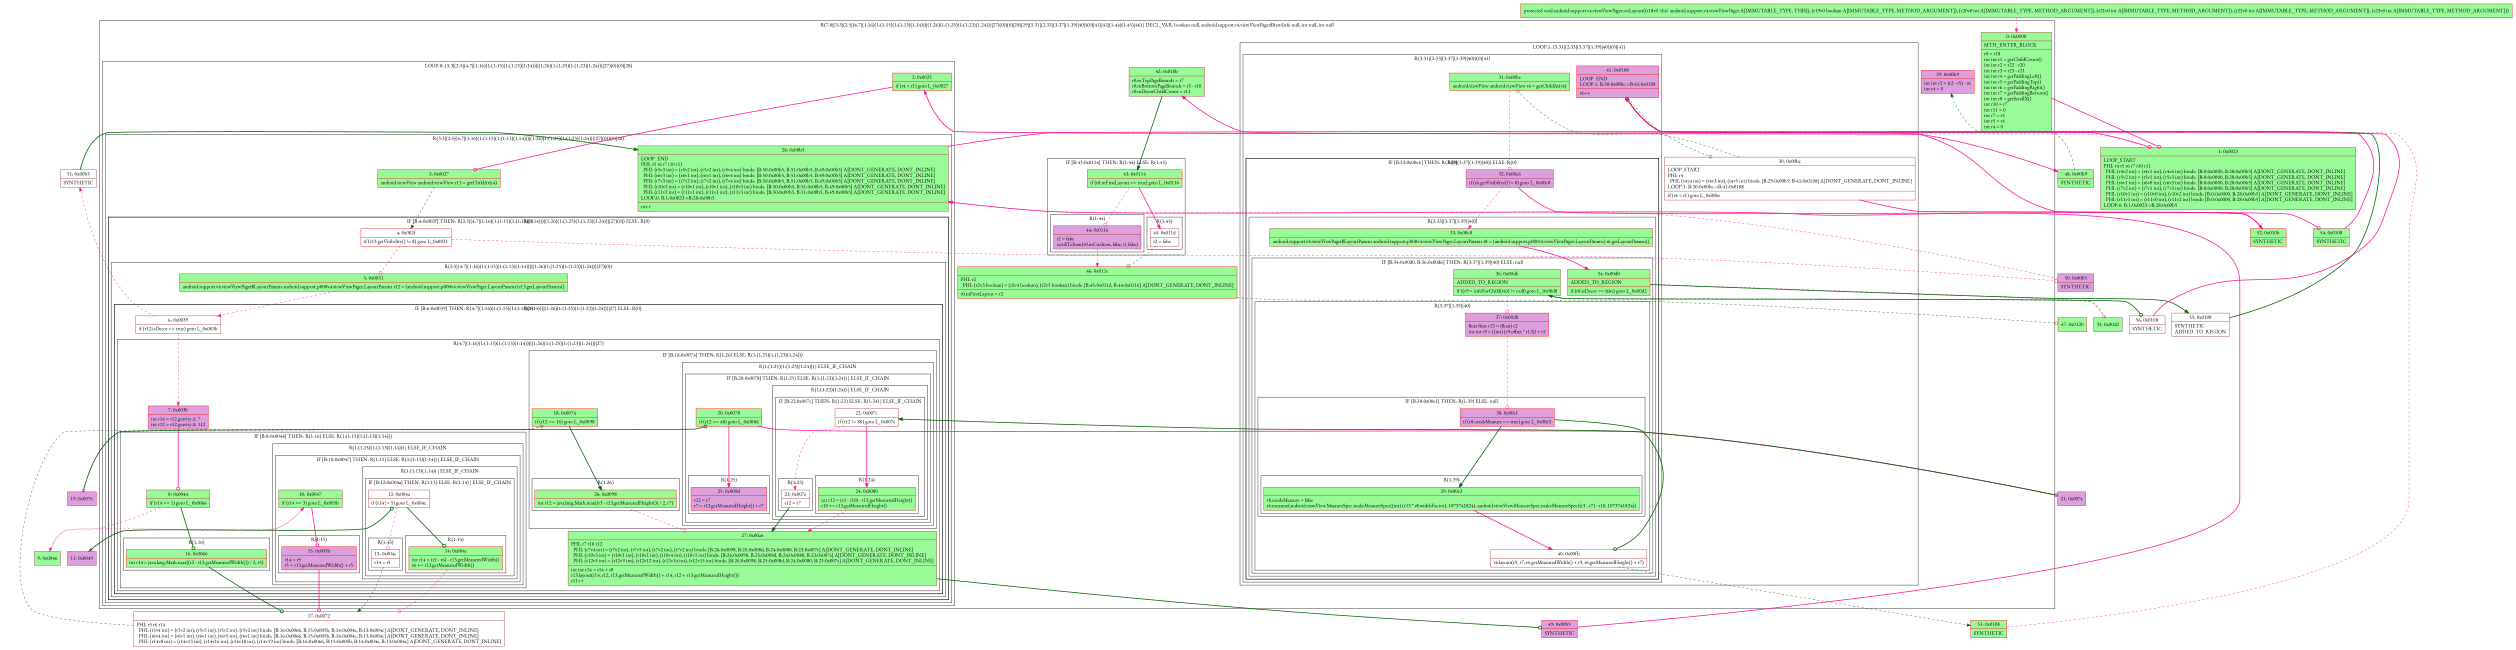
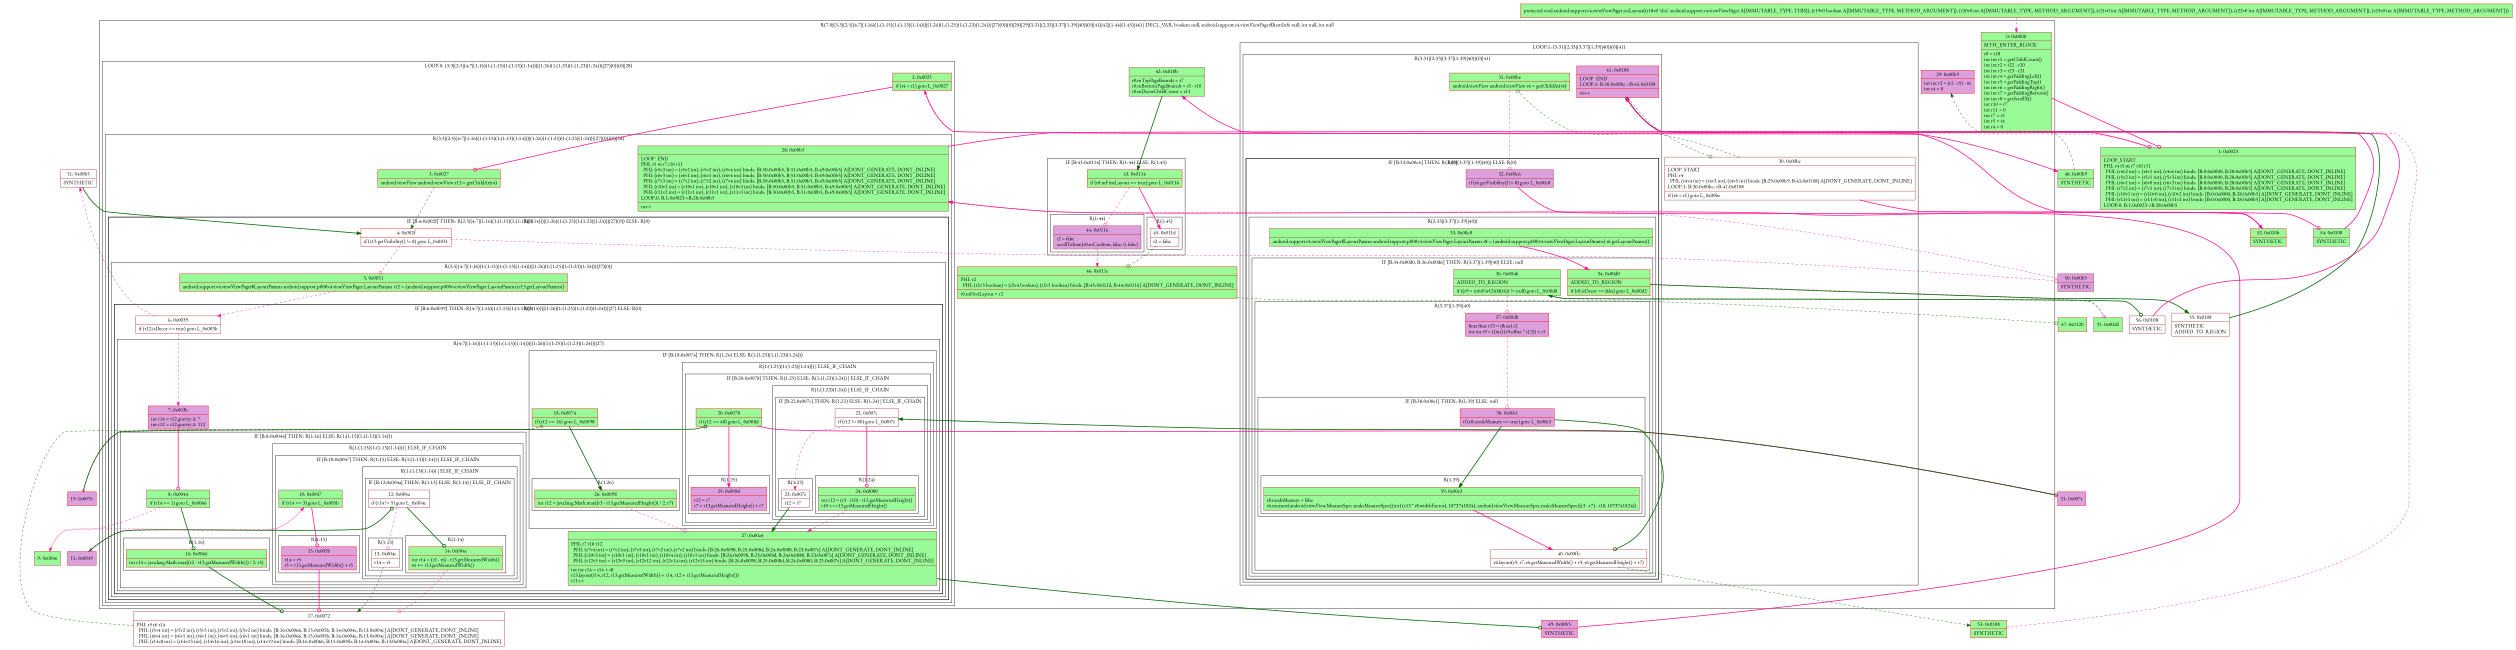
(347, 132) -> (214, 221)
(1487, 207) -> none
(867, 455) -> (867, 455)
(386, 542) -> (386, 542)
